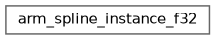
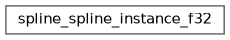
(108, 20) -> (115, 20)
